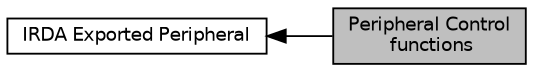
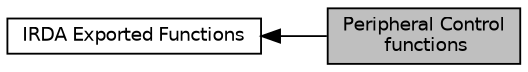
(137, 36) -> (134, 36)
